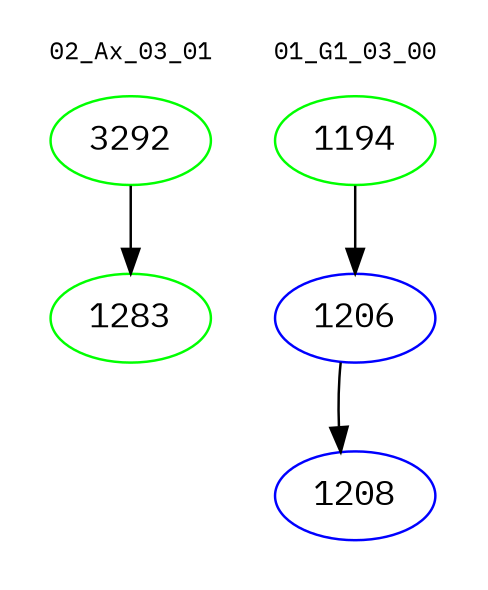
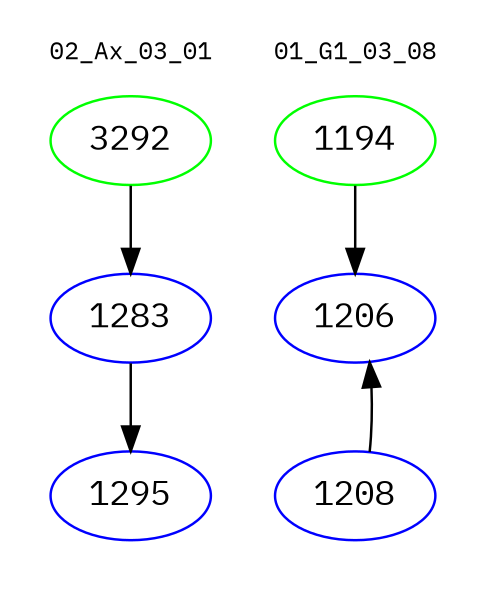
(356, 53) -> (356, 53)
(131, 318) -> (131, 318)
(339, 395) -> (372, 420)
none -> (131, 496)
